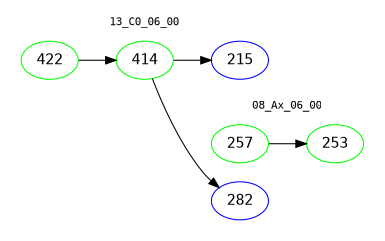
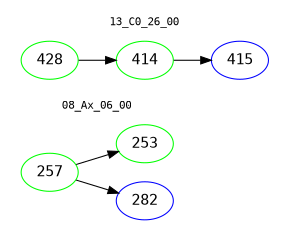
(145, 23) -> (145, 23)
(50, 60) -> (50, 60)
(240, 60) -> (240, 60)
(177, 132) -> (92, 185)
